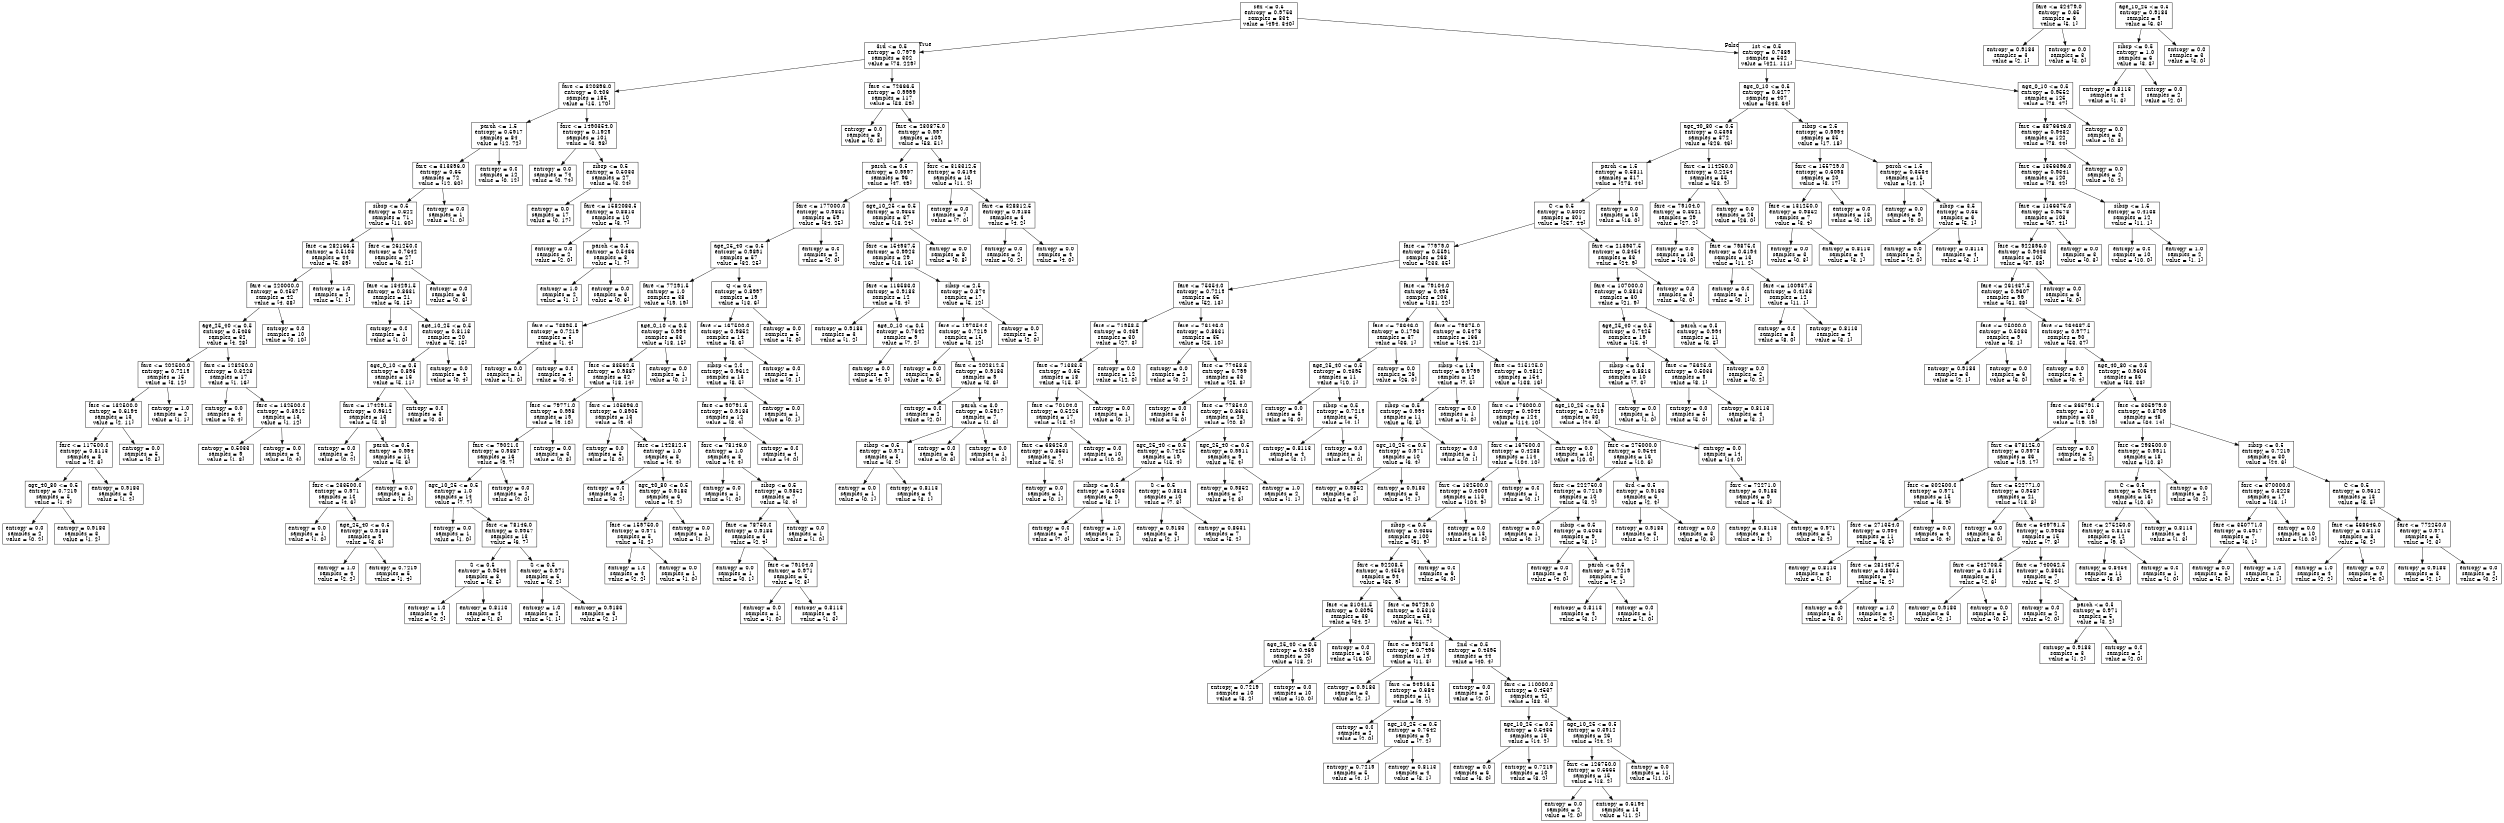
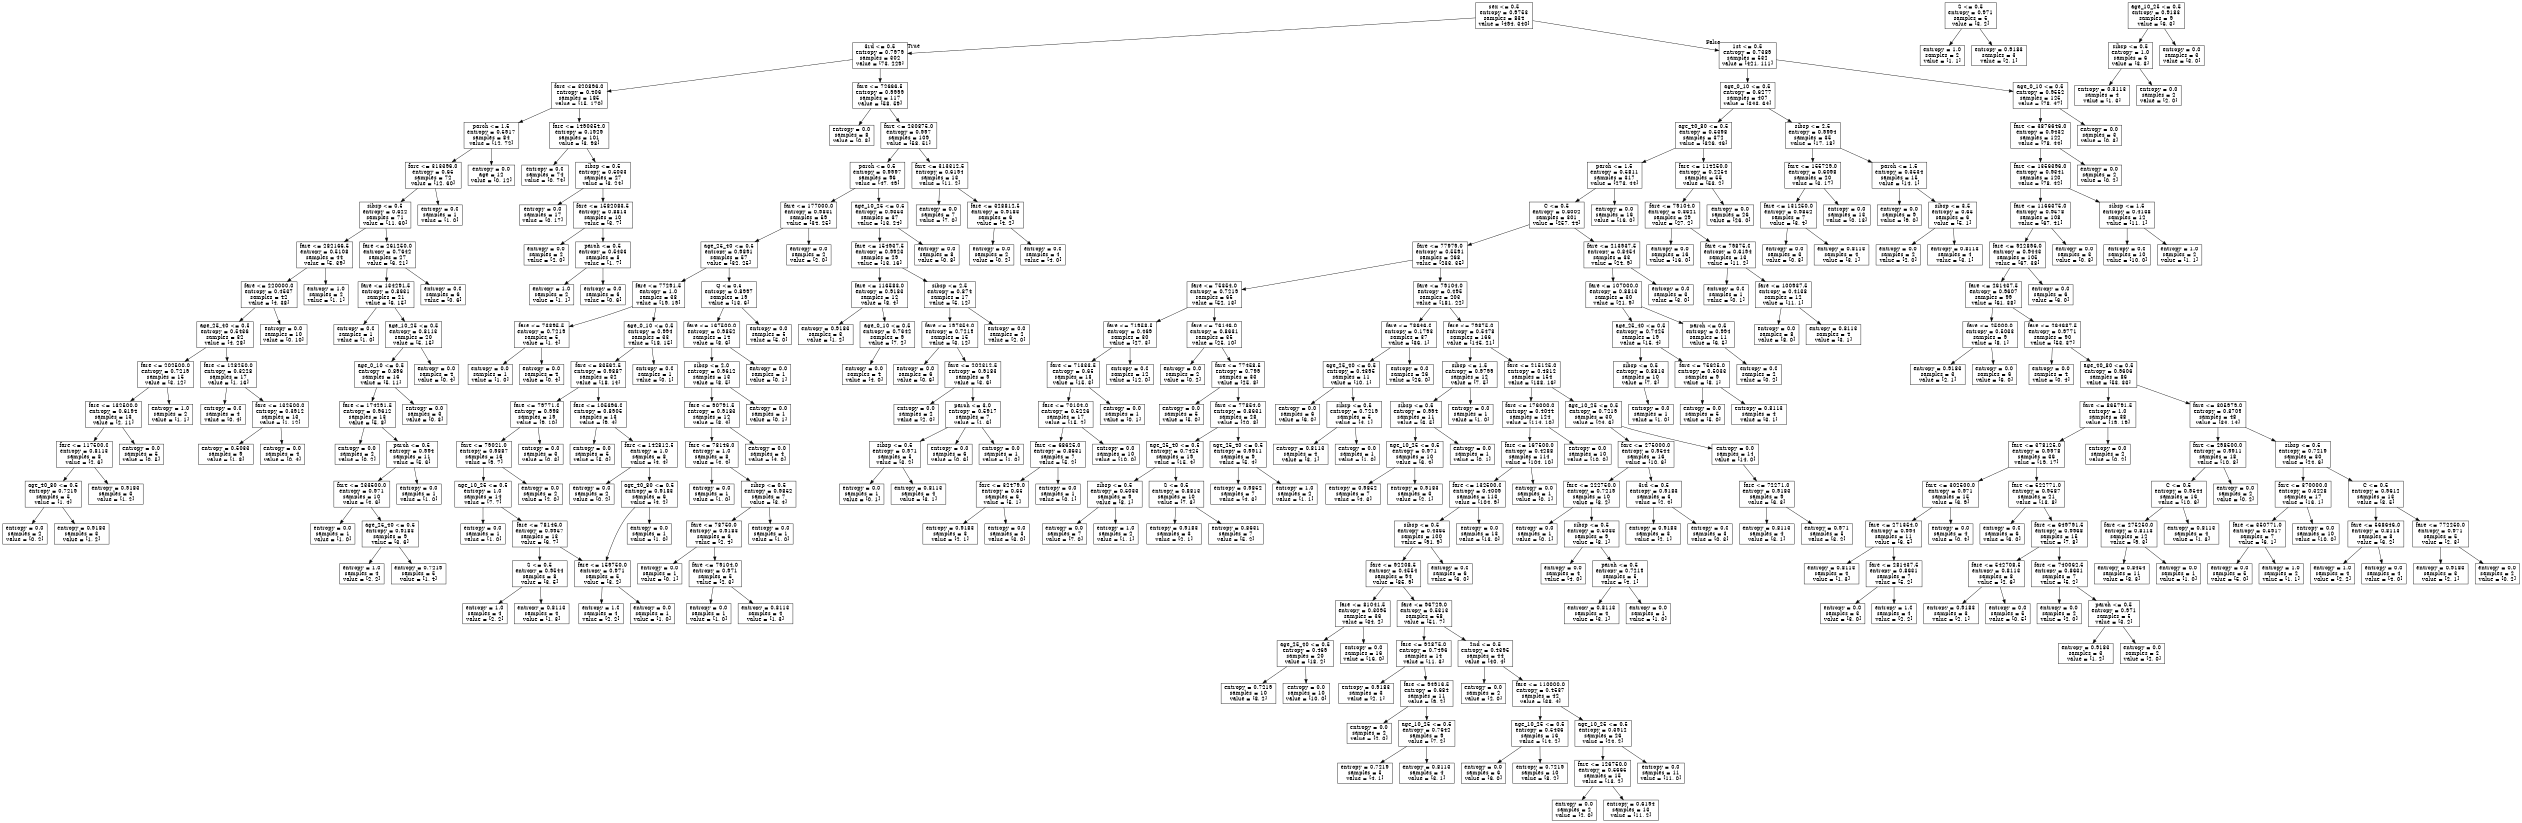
(499, 175) -> (491, 175)
none -> (1032, 473)
(525, 552) -> (569, 553)
